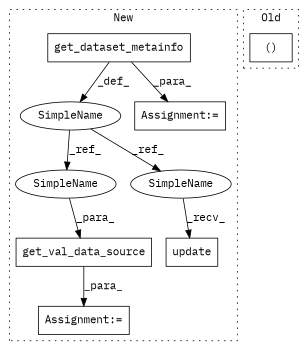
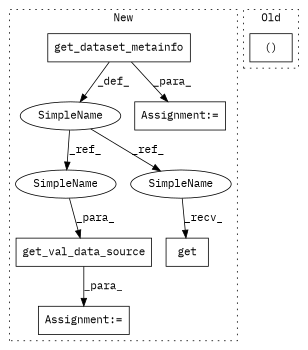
(192, 252) -> (187, 252)
